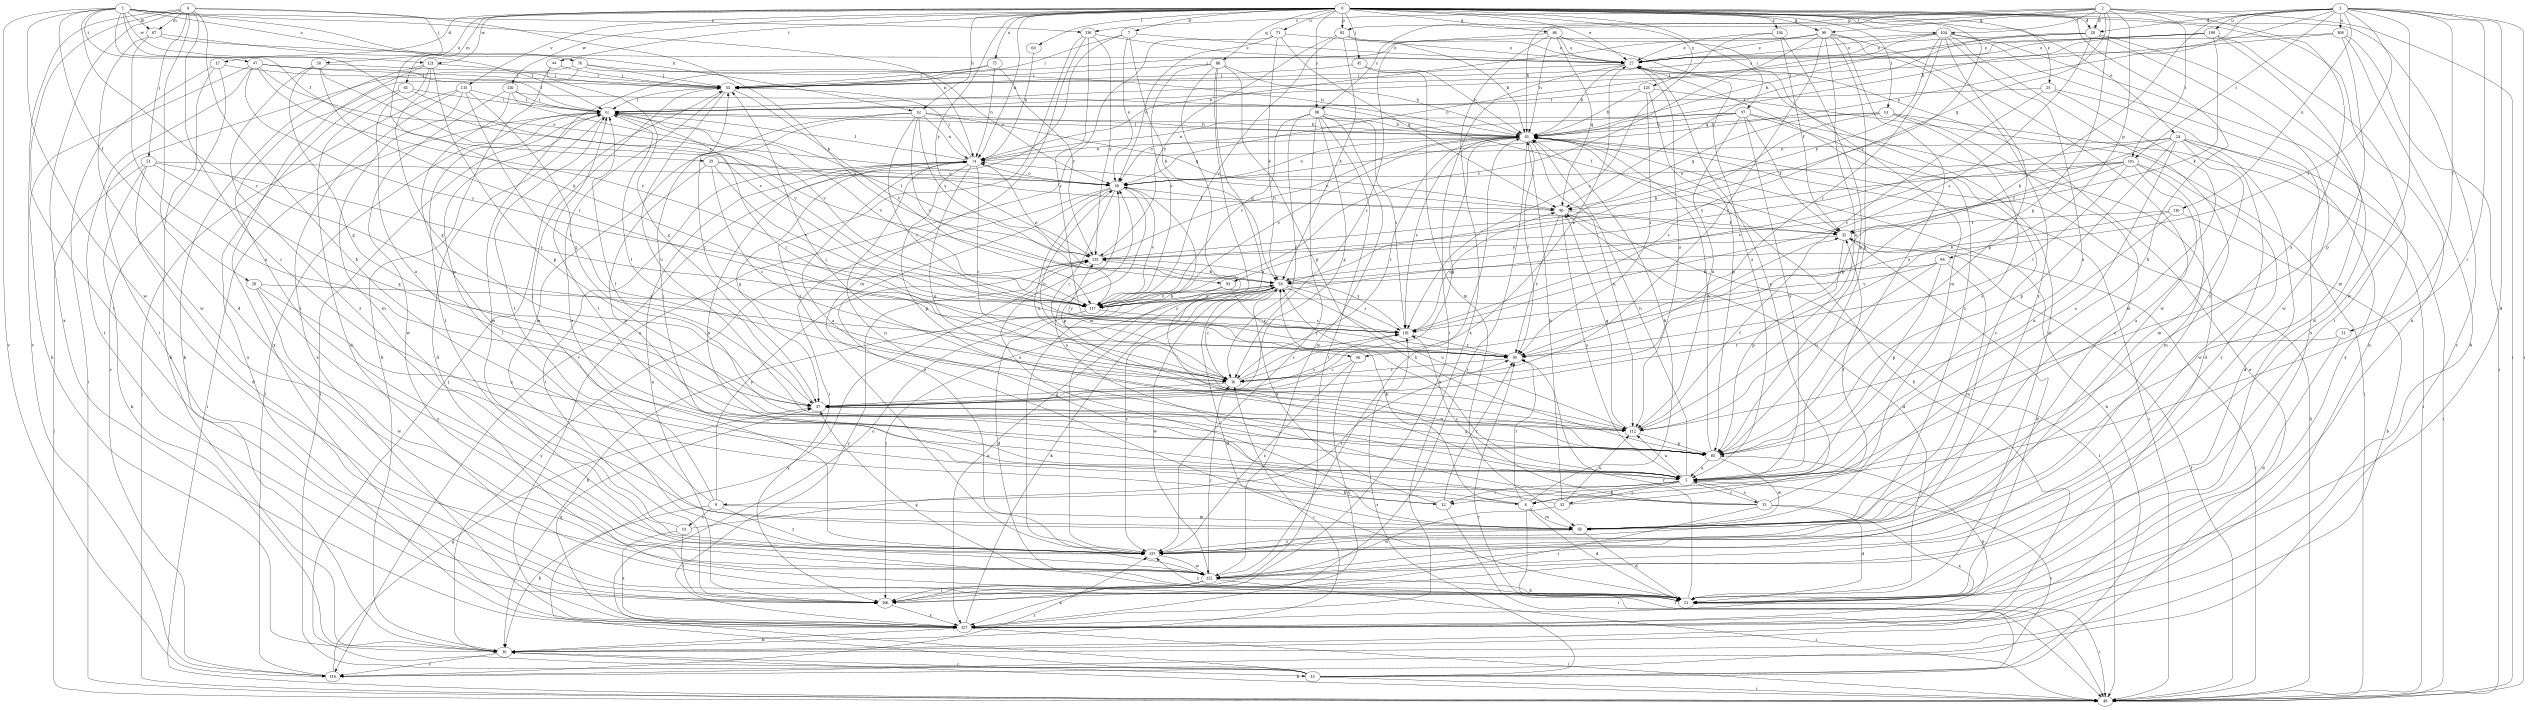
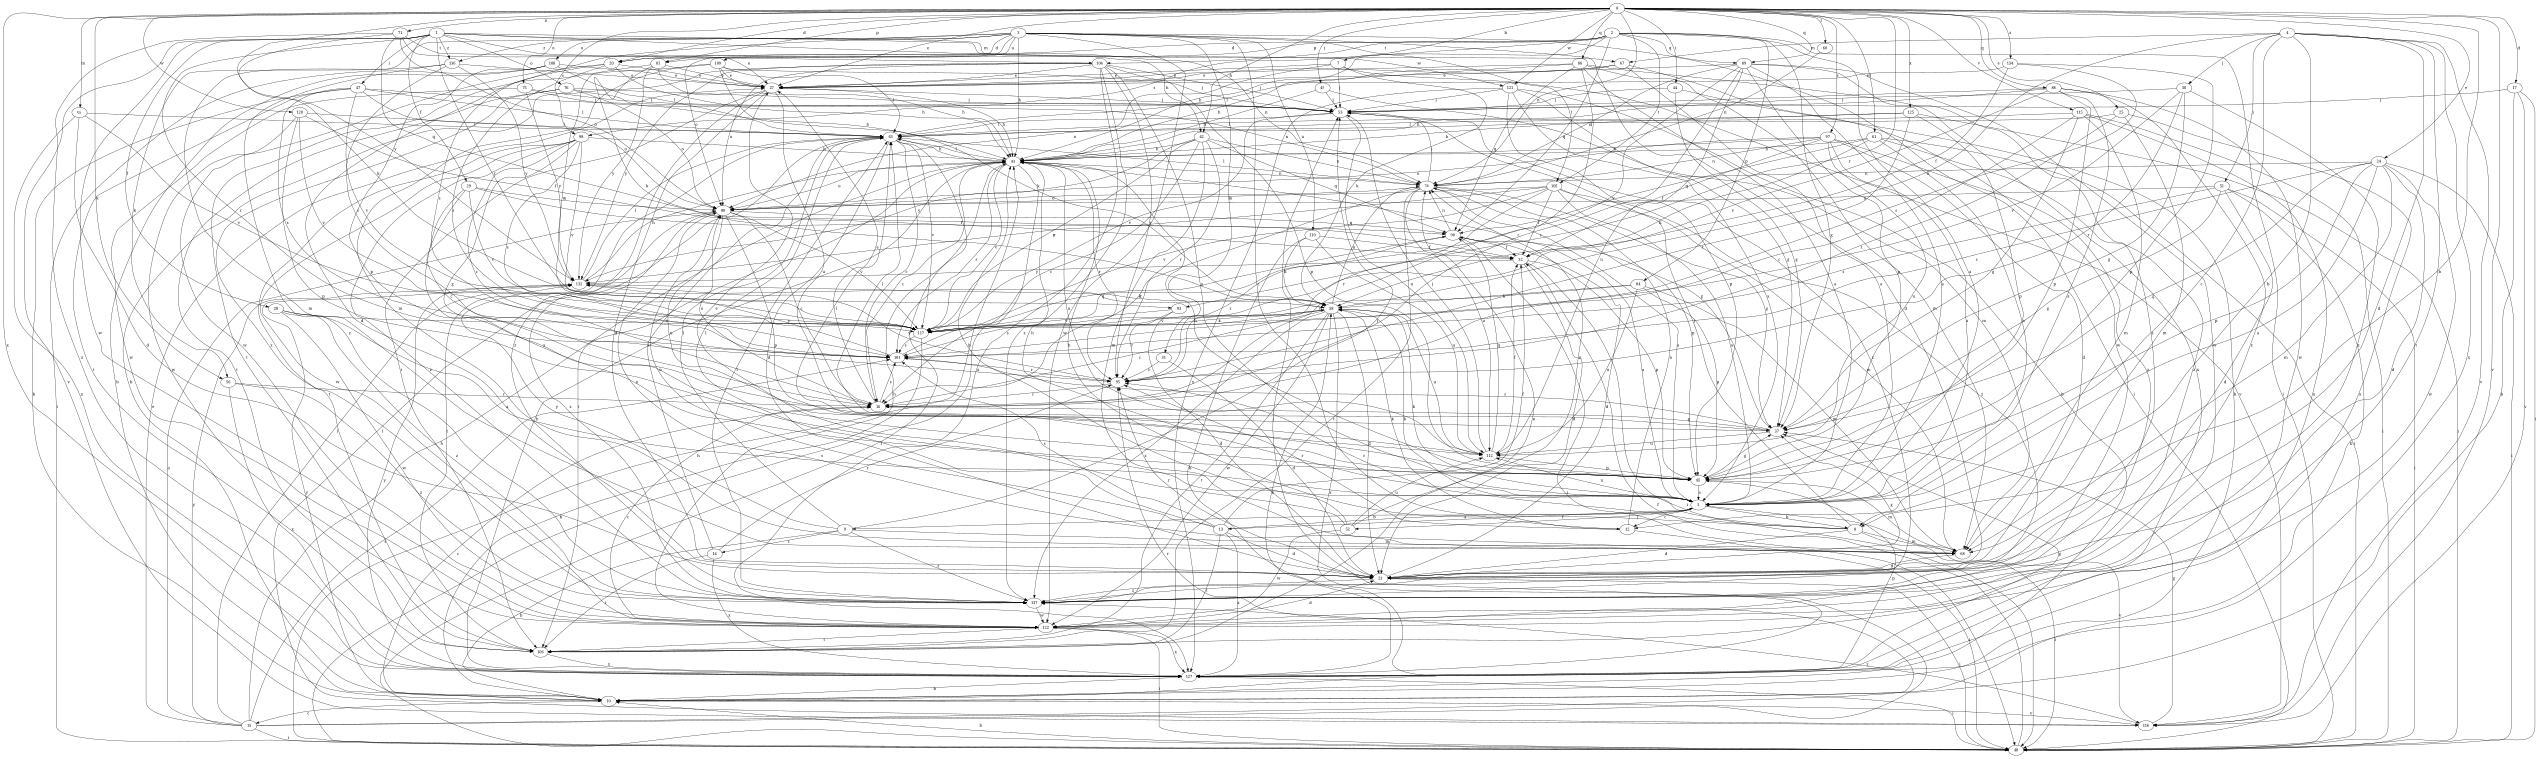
(1643, 12) -> (814, 59)
(1815, 83) -> none
(1865, 247) -> (1899, 272)
(1408, 534) -> none
